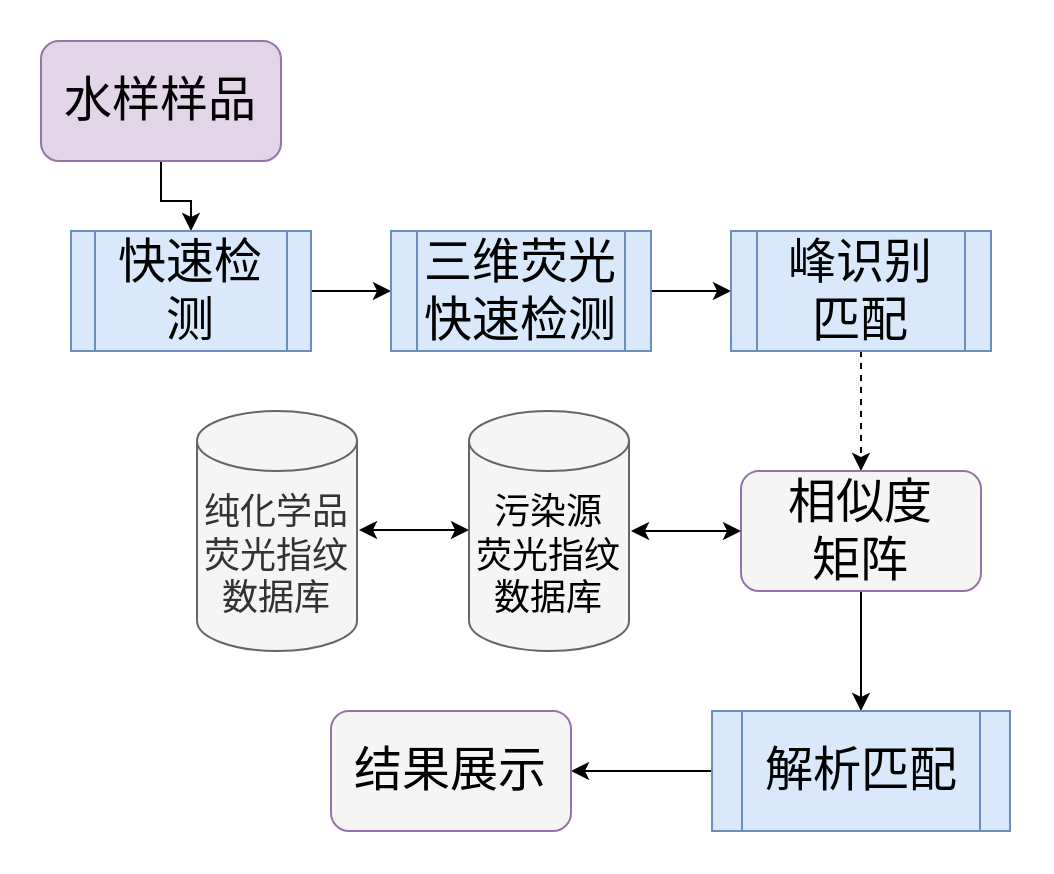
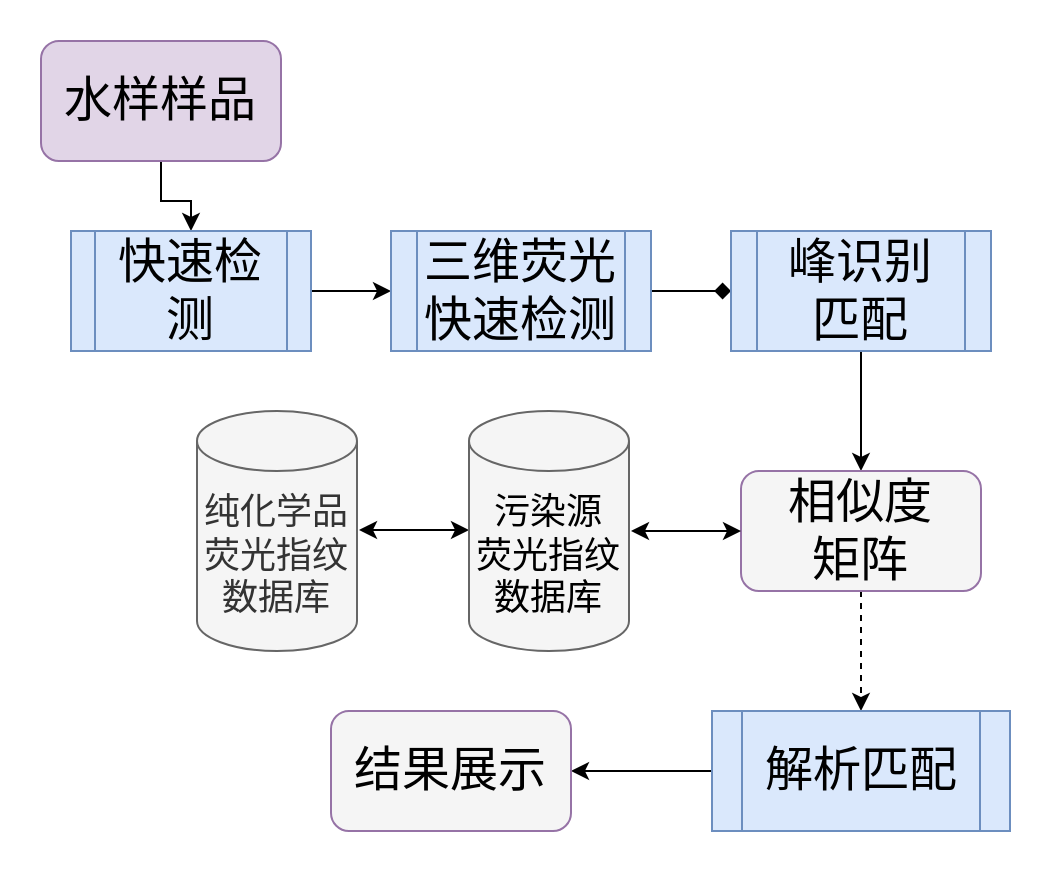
(715, 291) -> (714, 291)
(861, 406) -> (861, 406)
(861, 646) -> (861, 646)
